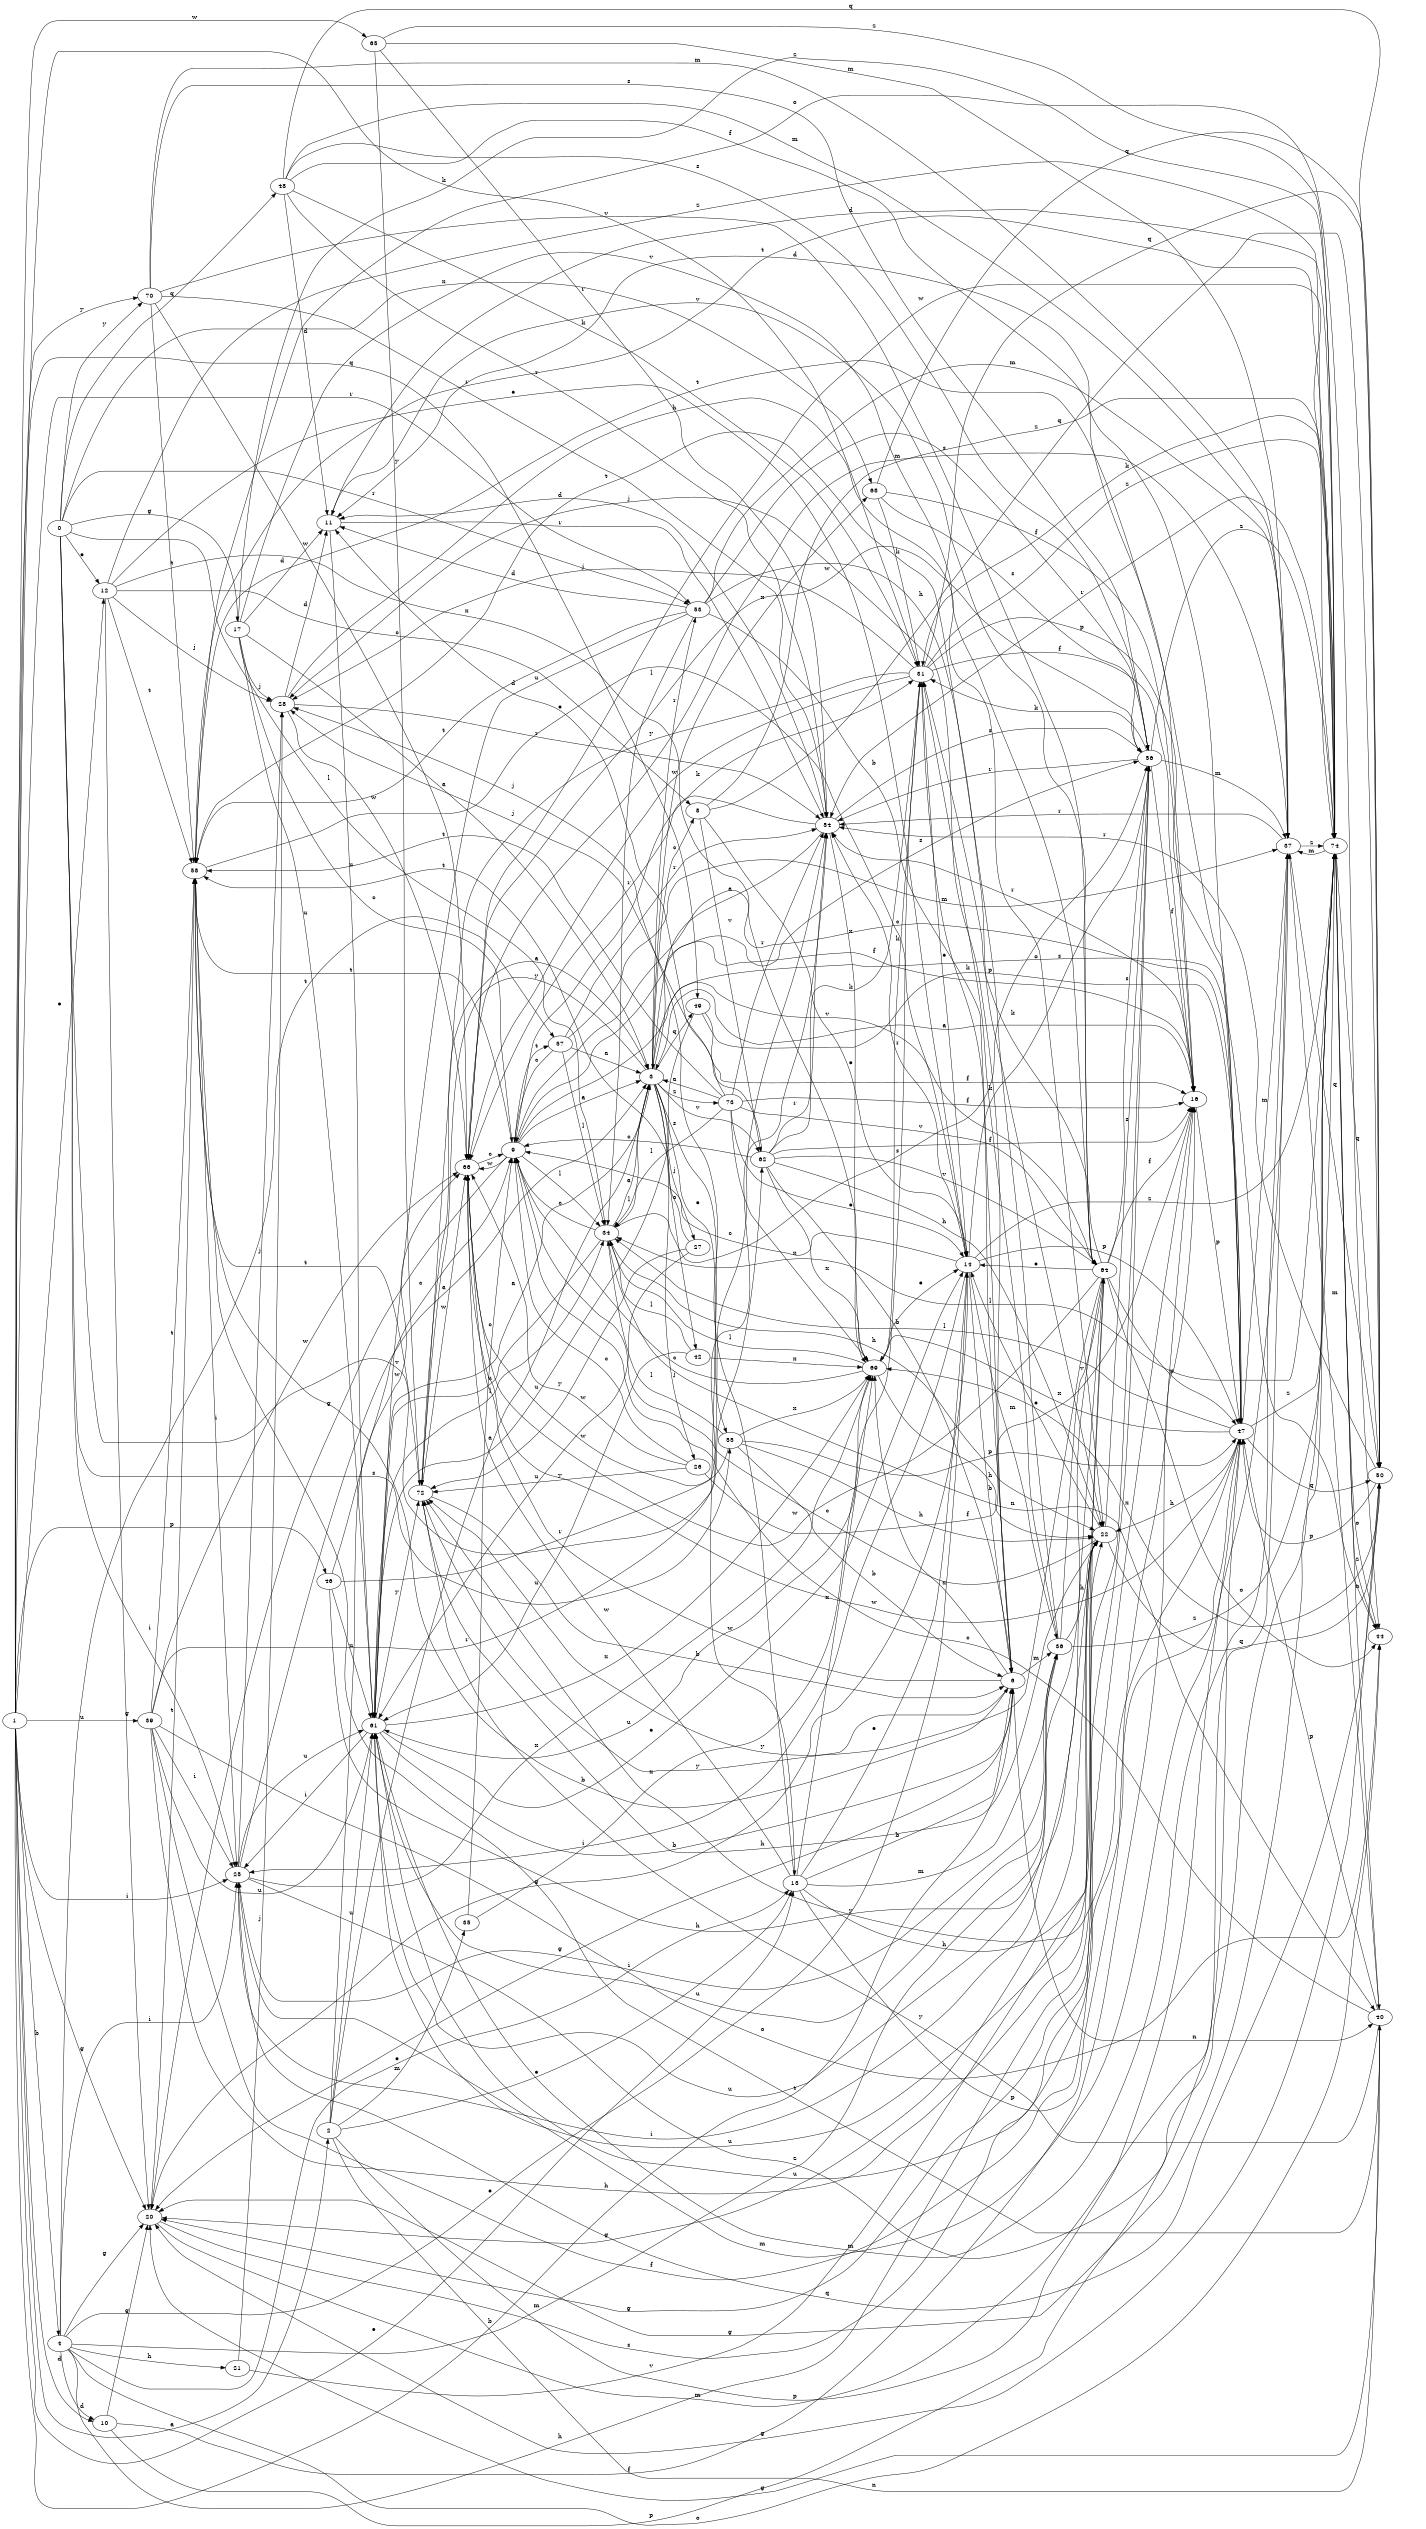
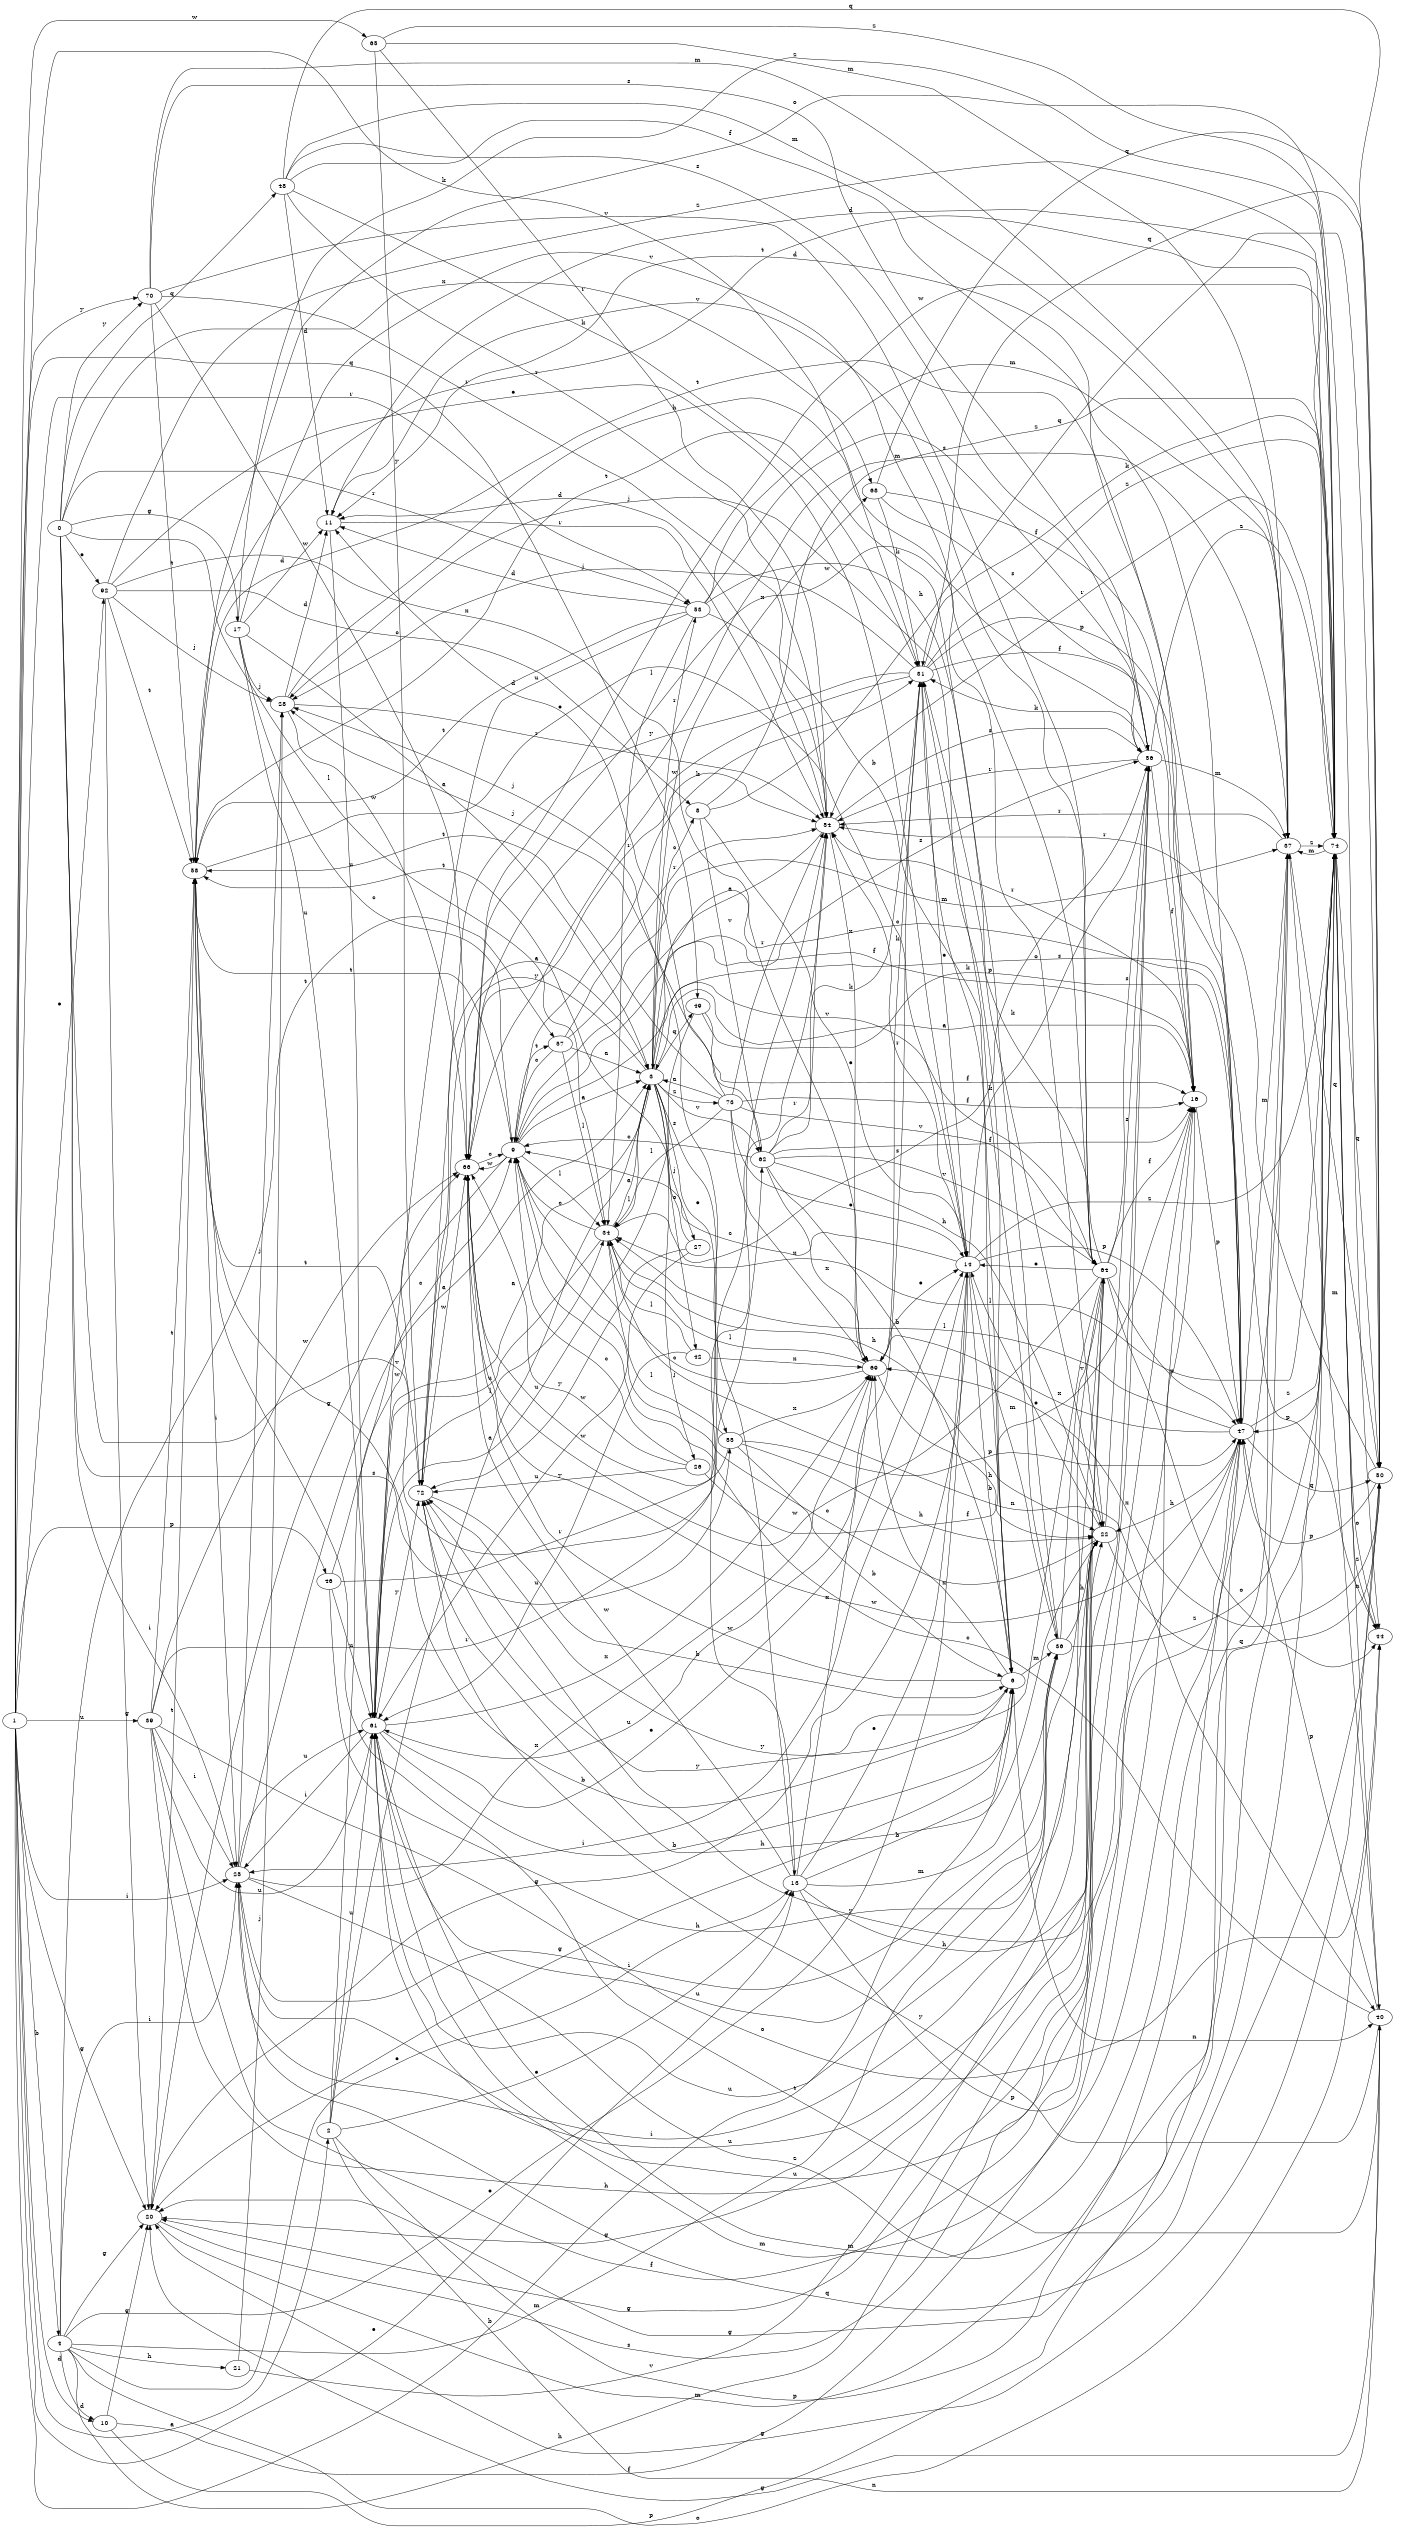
(105, 591) -> (105, 591)
(606, 916) -> (587, 908)
none -> (1329, 1163)
(467, 1923) -> none
